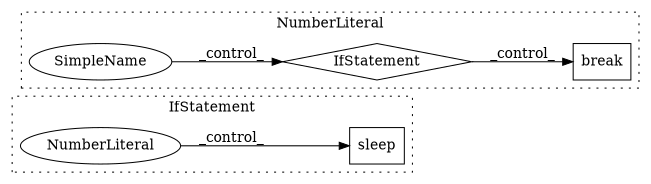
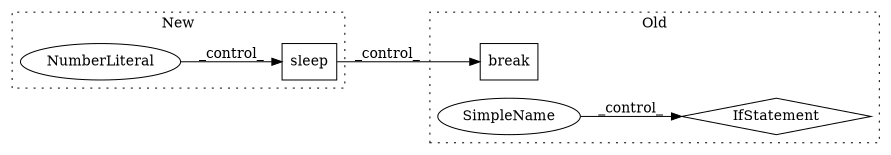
(330, 24) -> (655, 24)
(517, 62) -> (403, 62)
(212, 108) -> (178, 24)
